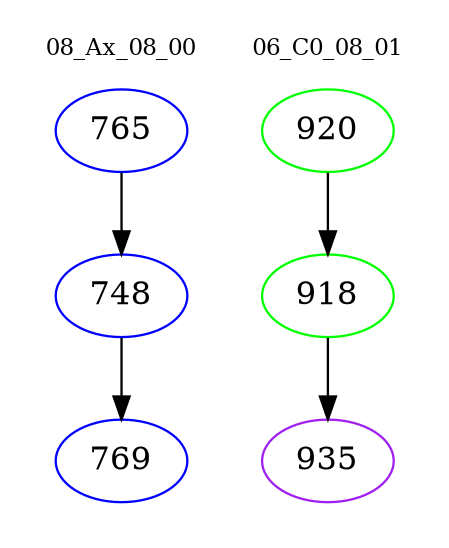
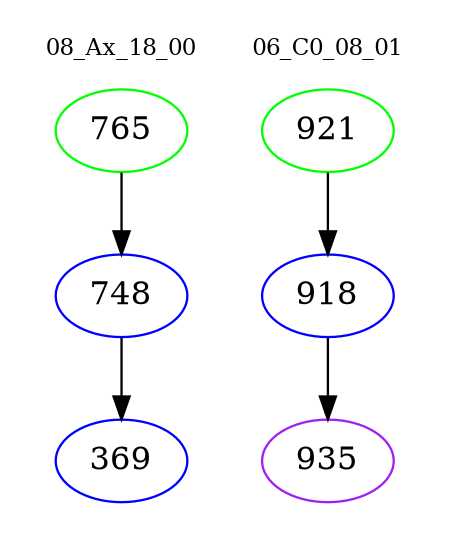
(122, 49) -> (122, 49)
(122, 131) -> (122, 131)
(328, 131) -> (328, 131)
(328, 296) -> (328, 296)
(122, 461) -> (122, 461)
